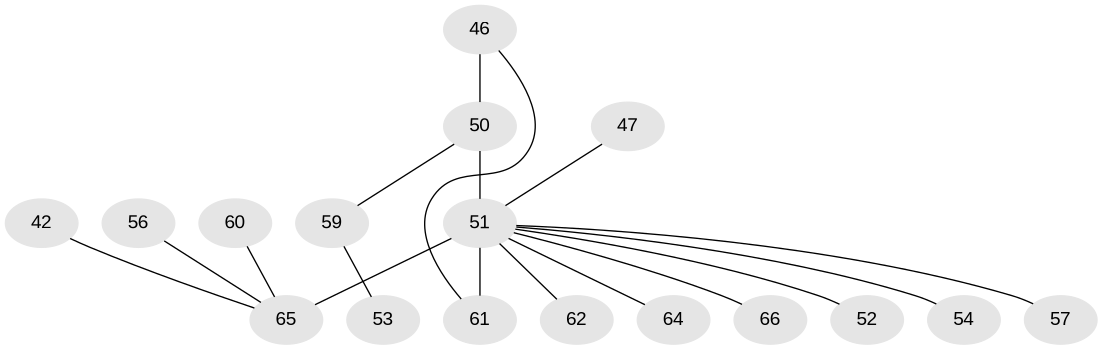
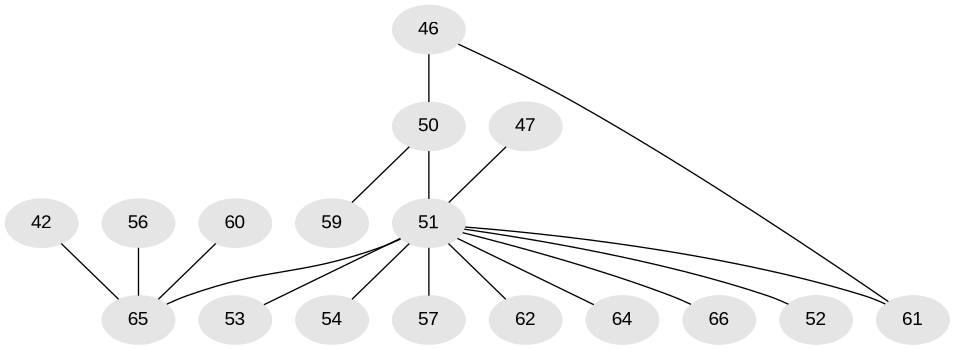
(358, 272) -> (332, 272)
